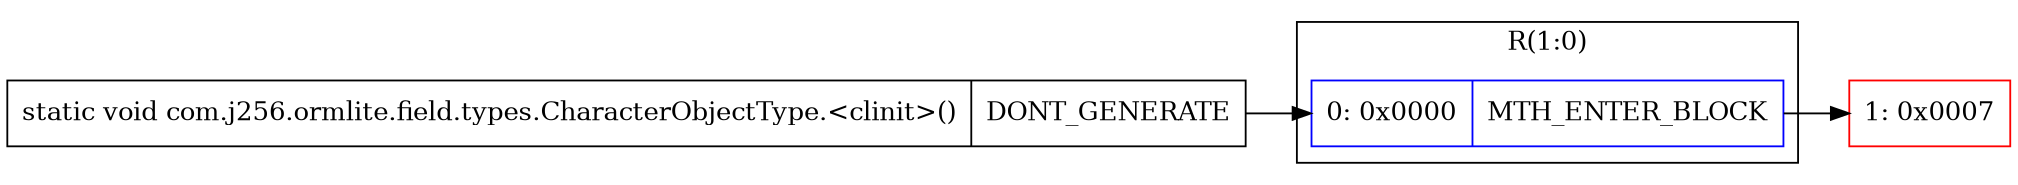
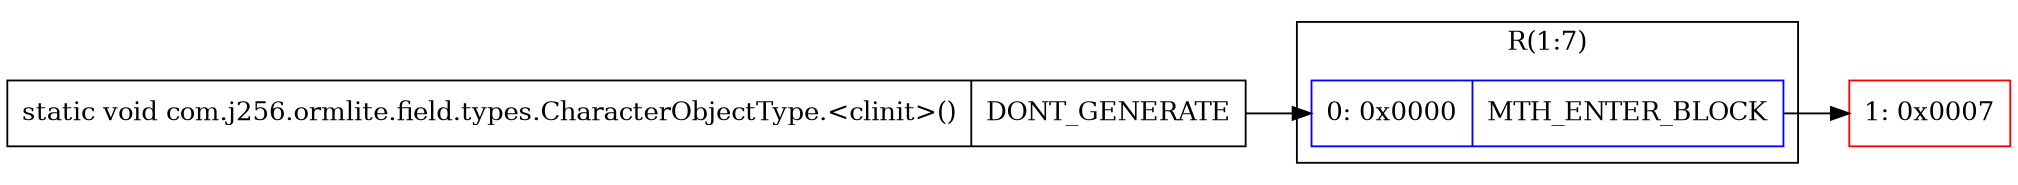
(1547, 43) -> (1547, 43)
